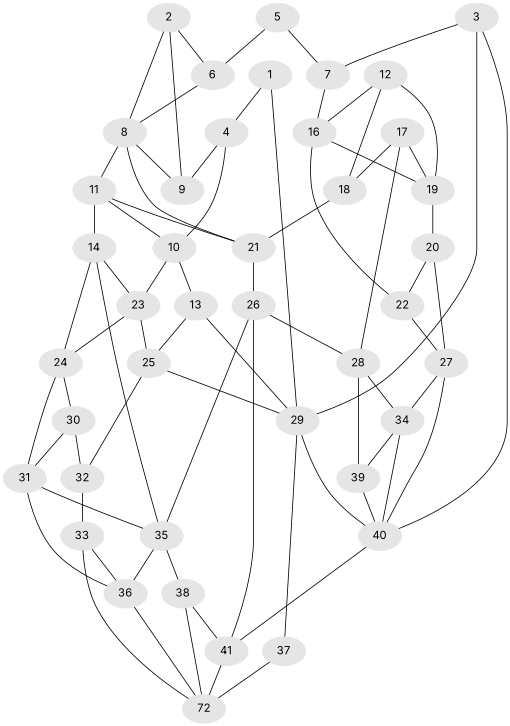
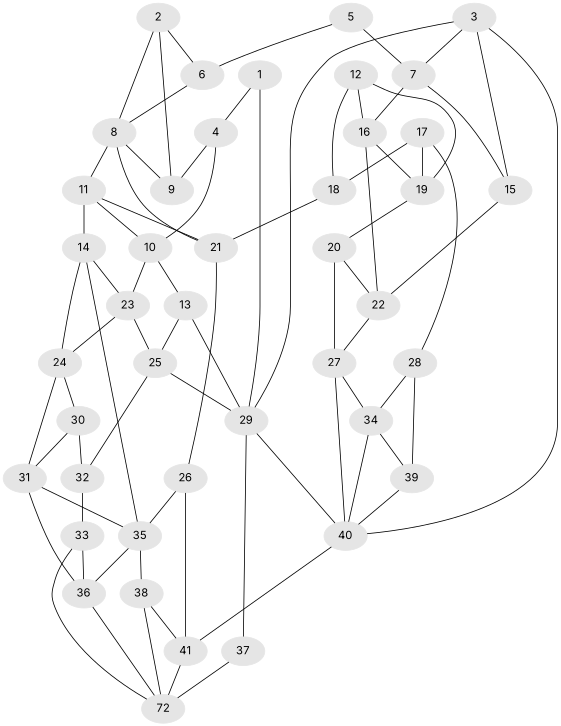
none -> (510, 190)
(306, 334) -> none
